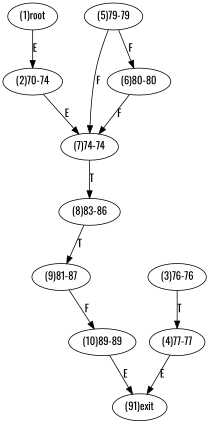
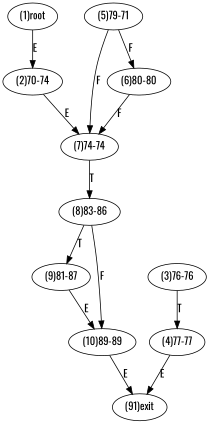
(114, 16) -> (114, 16)
none -> (98, 273)
(87, 310) -> (87, 310)
